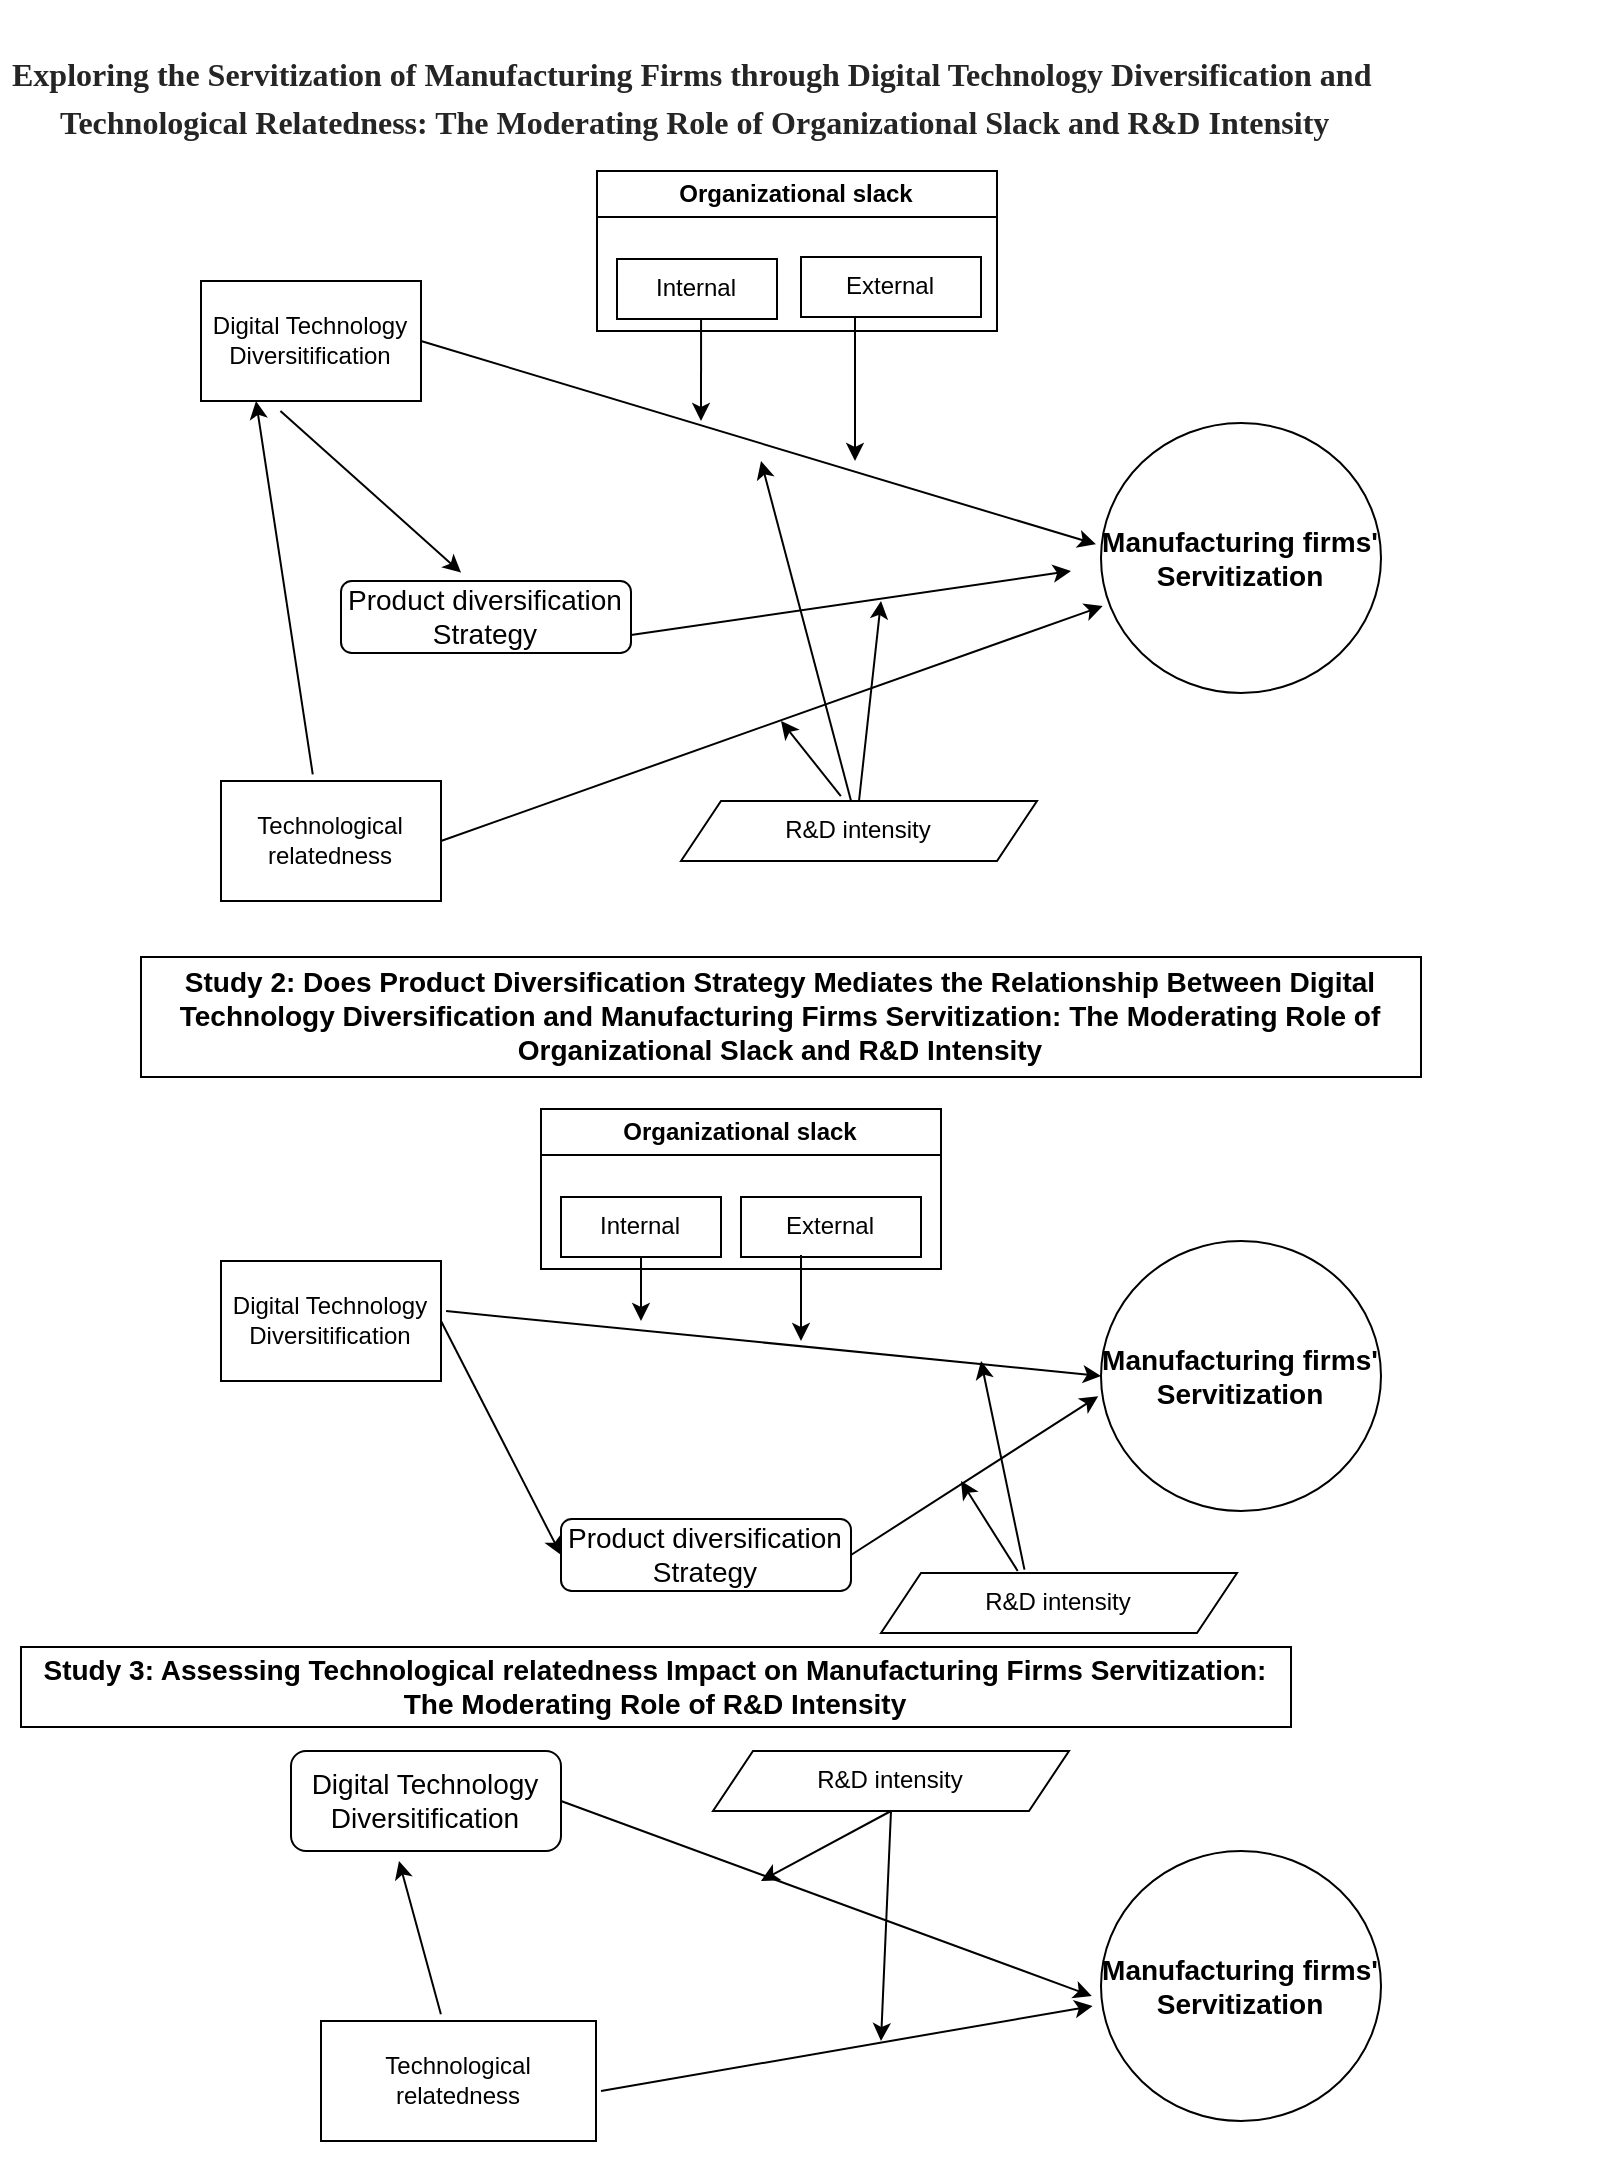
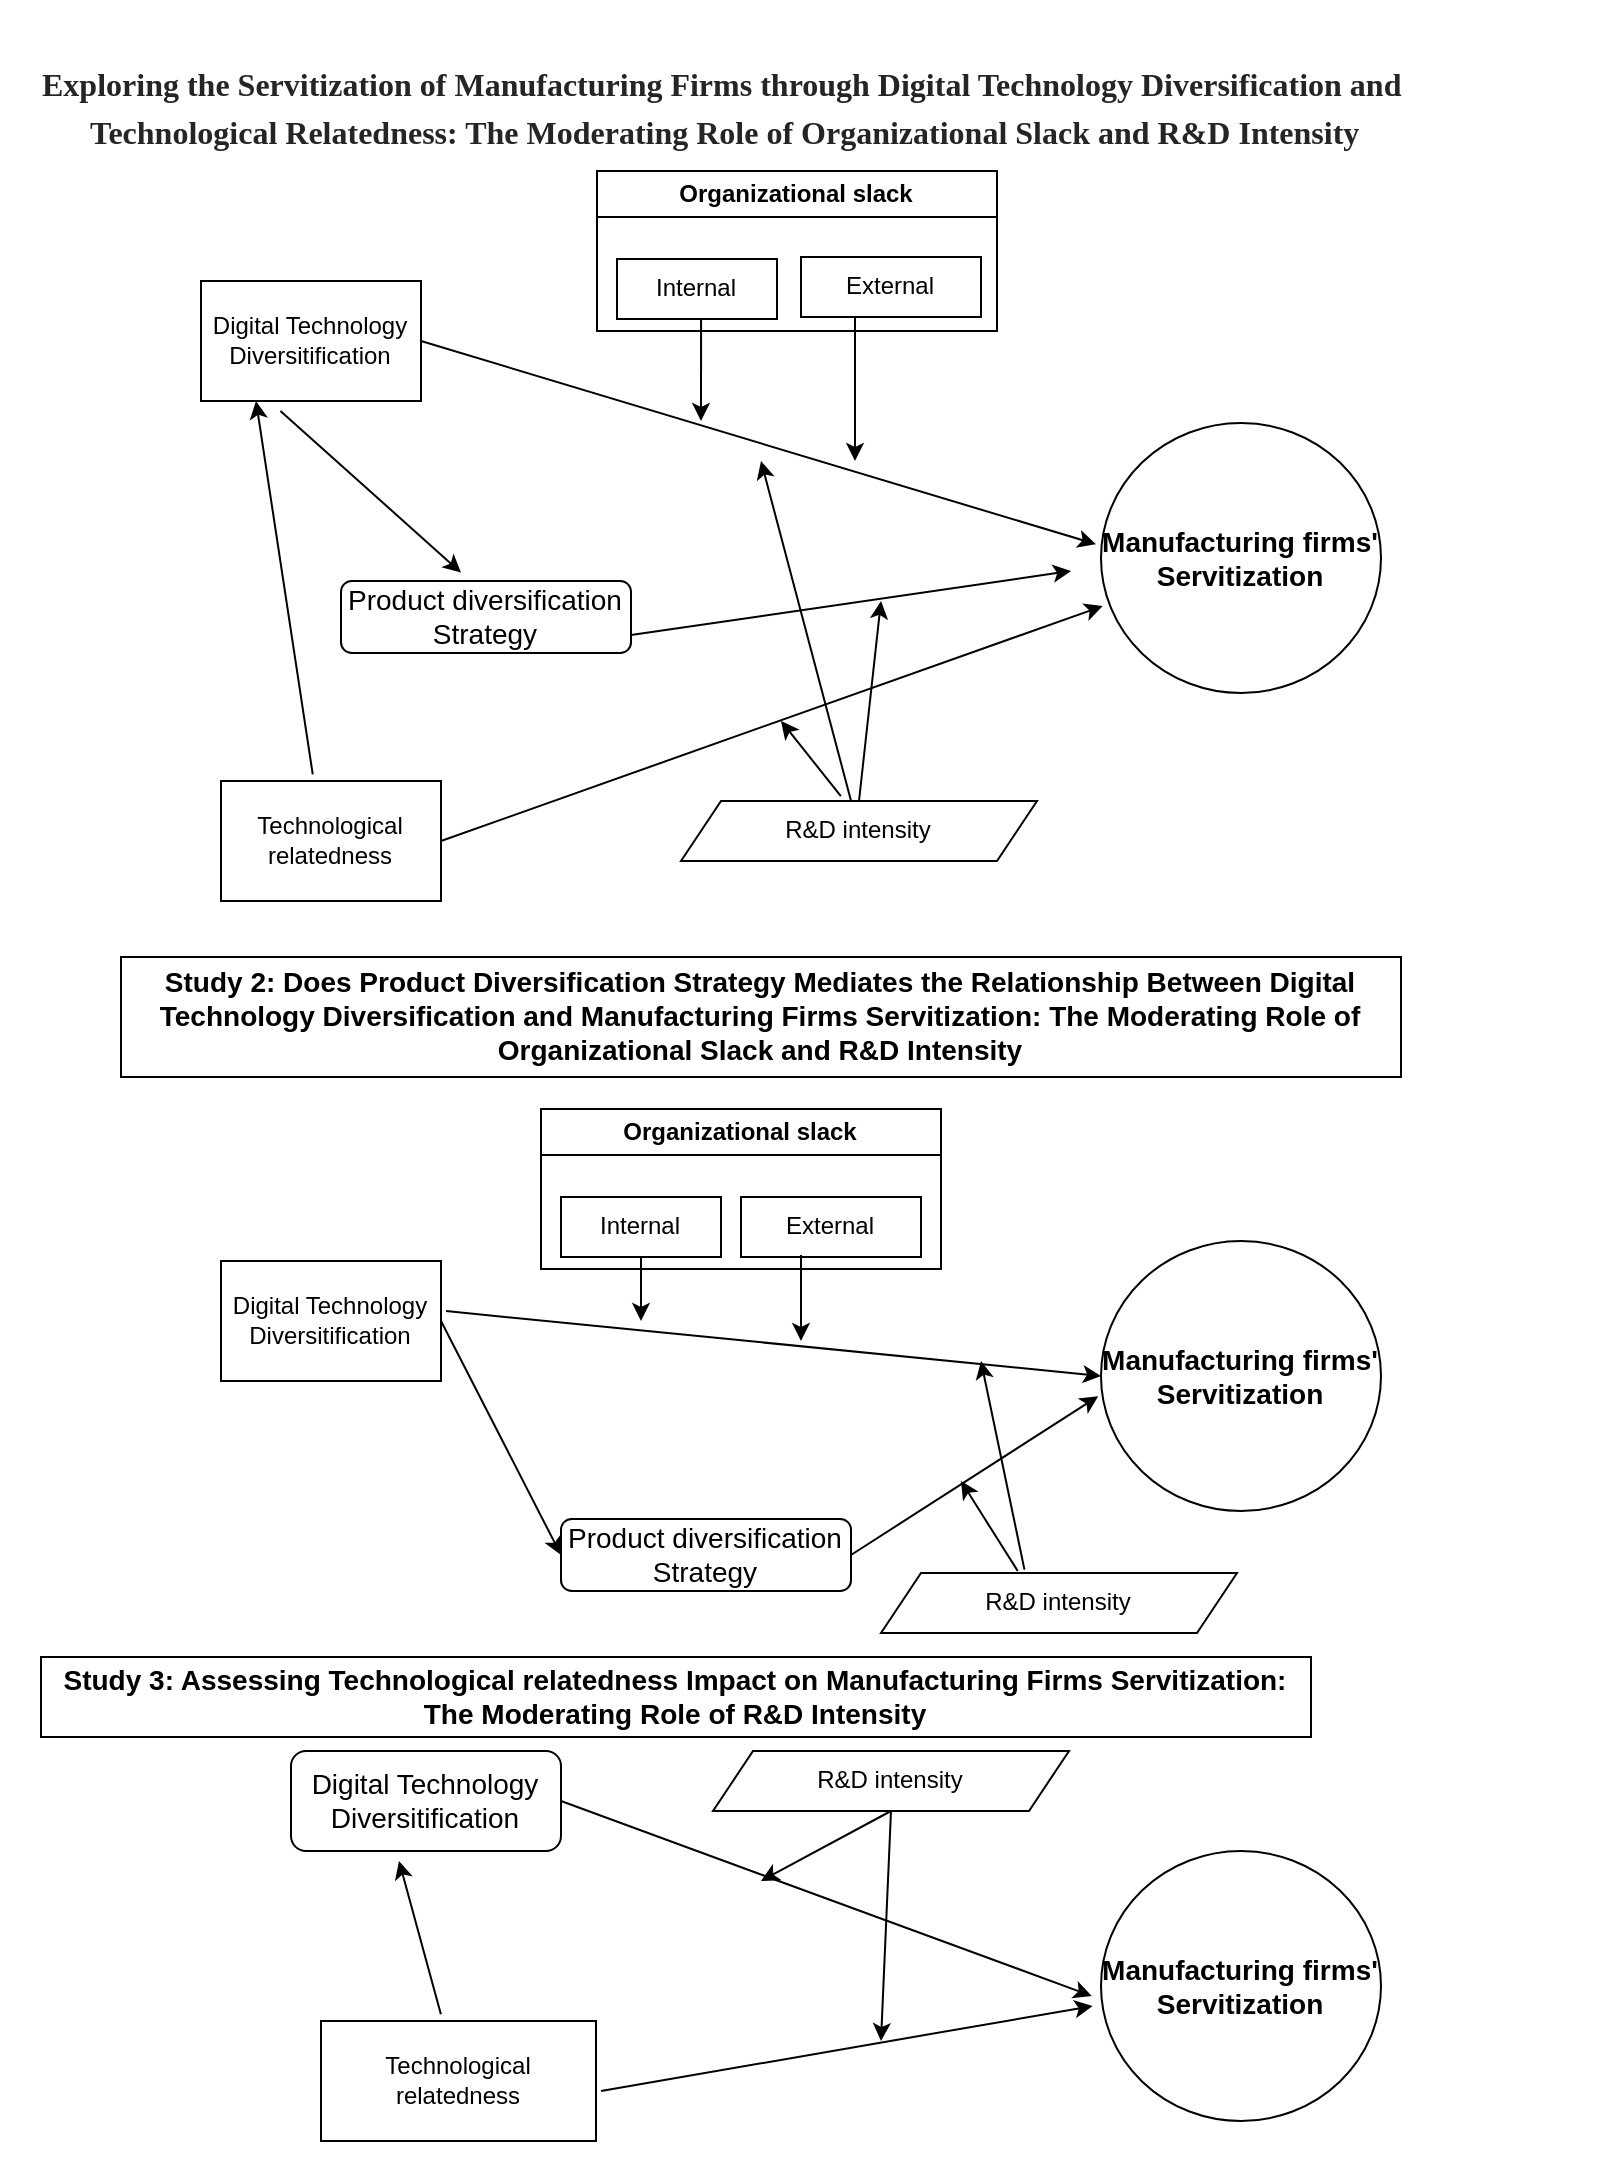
(778, 79) -> (808, 89)
(781, 1017) -> (761, 1017)
(656, 1687) -> (676, 1697)
